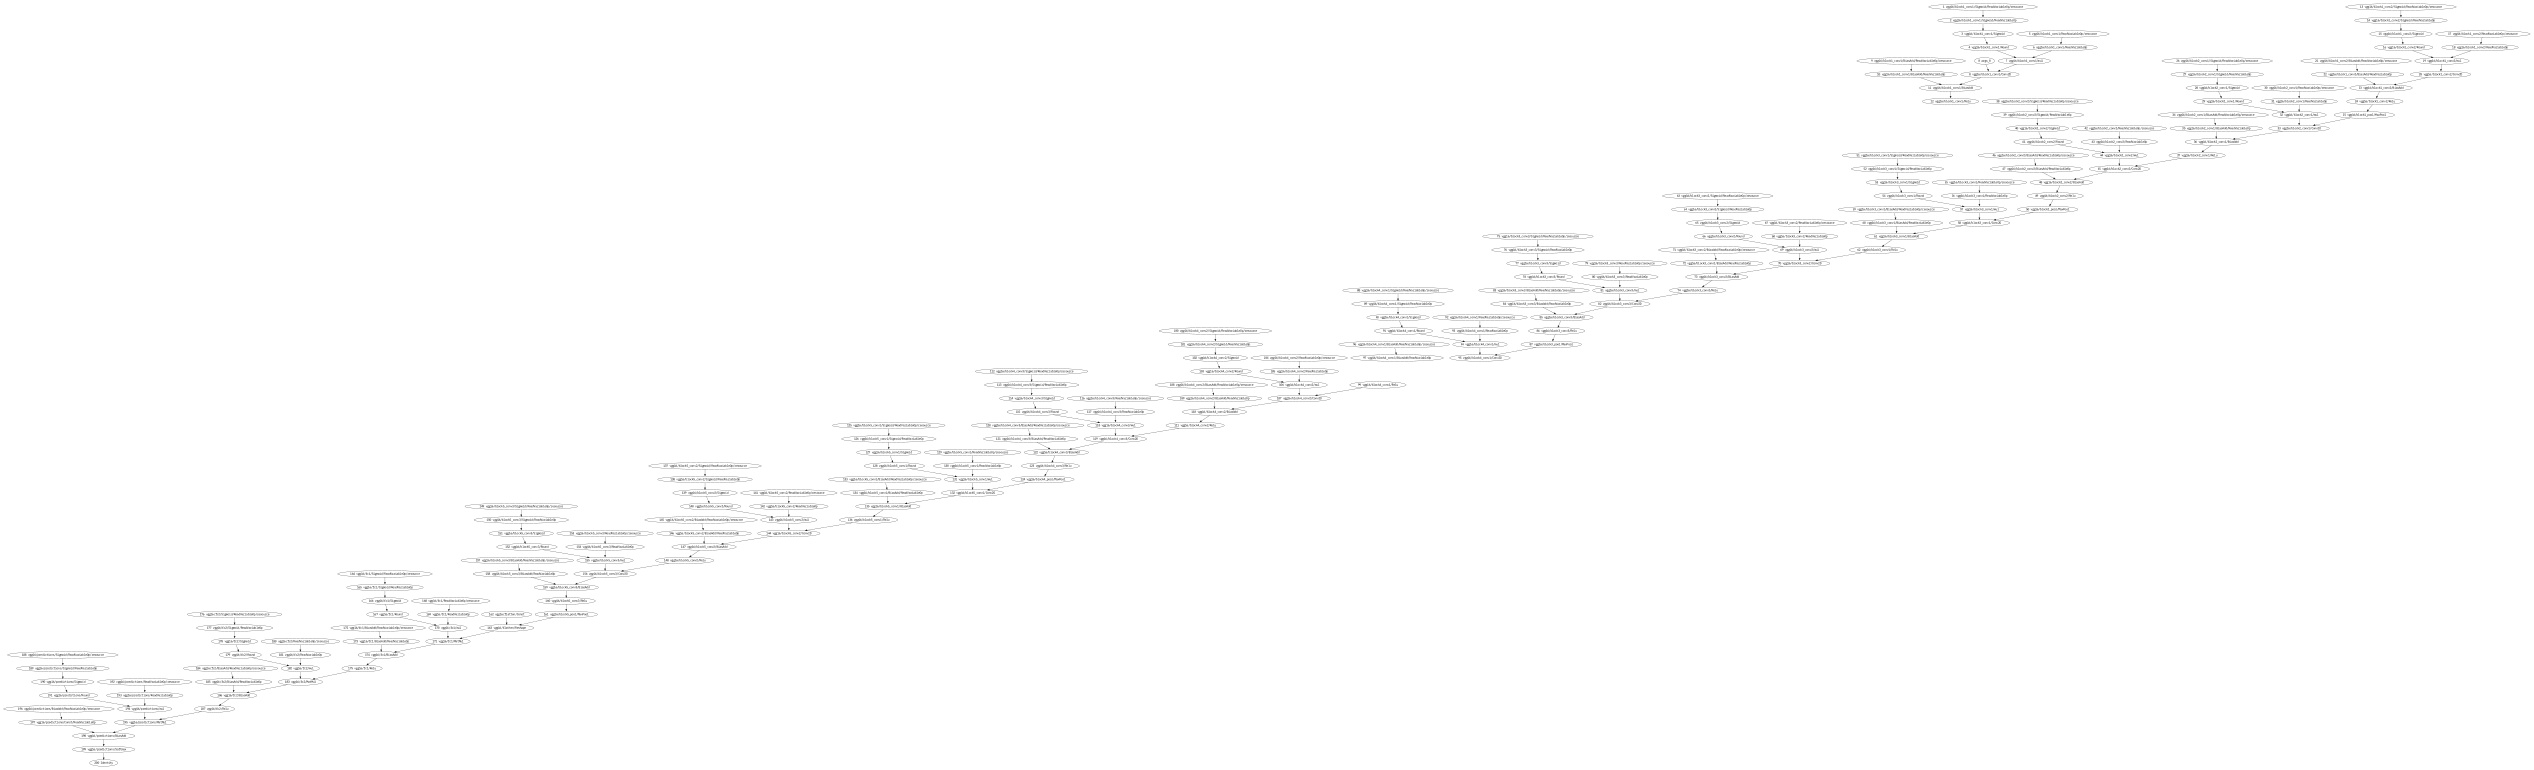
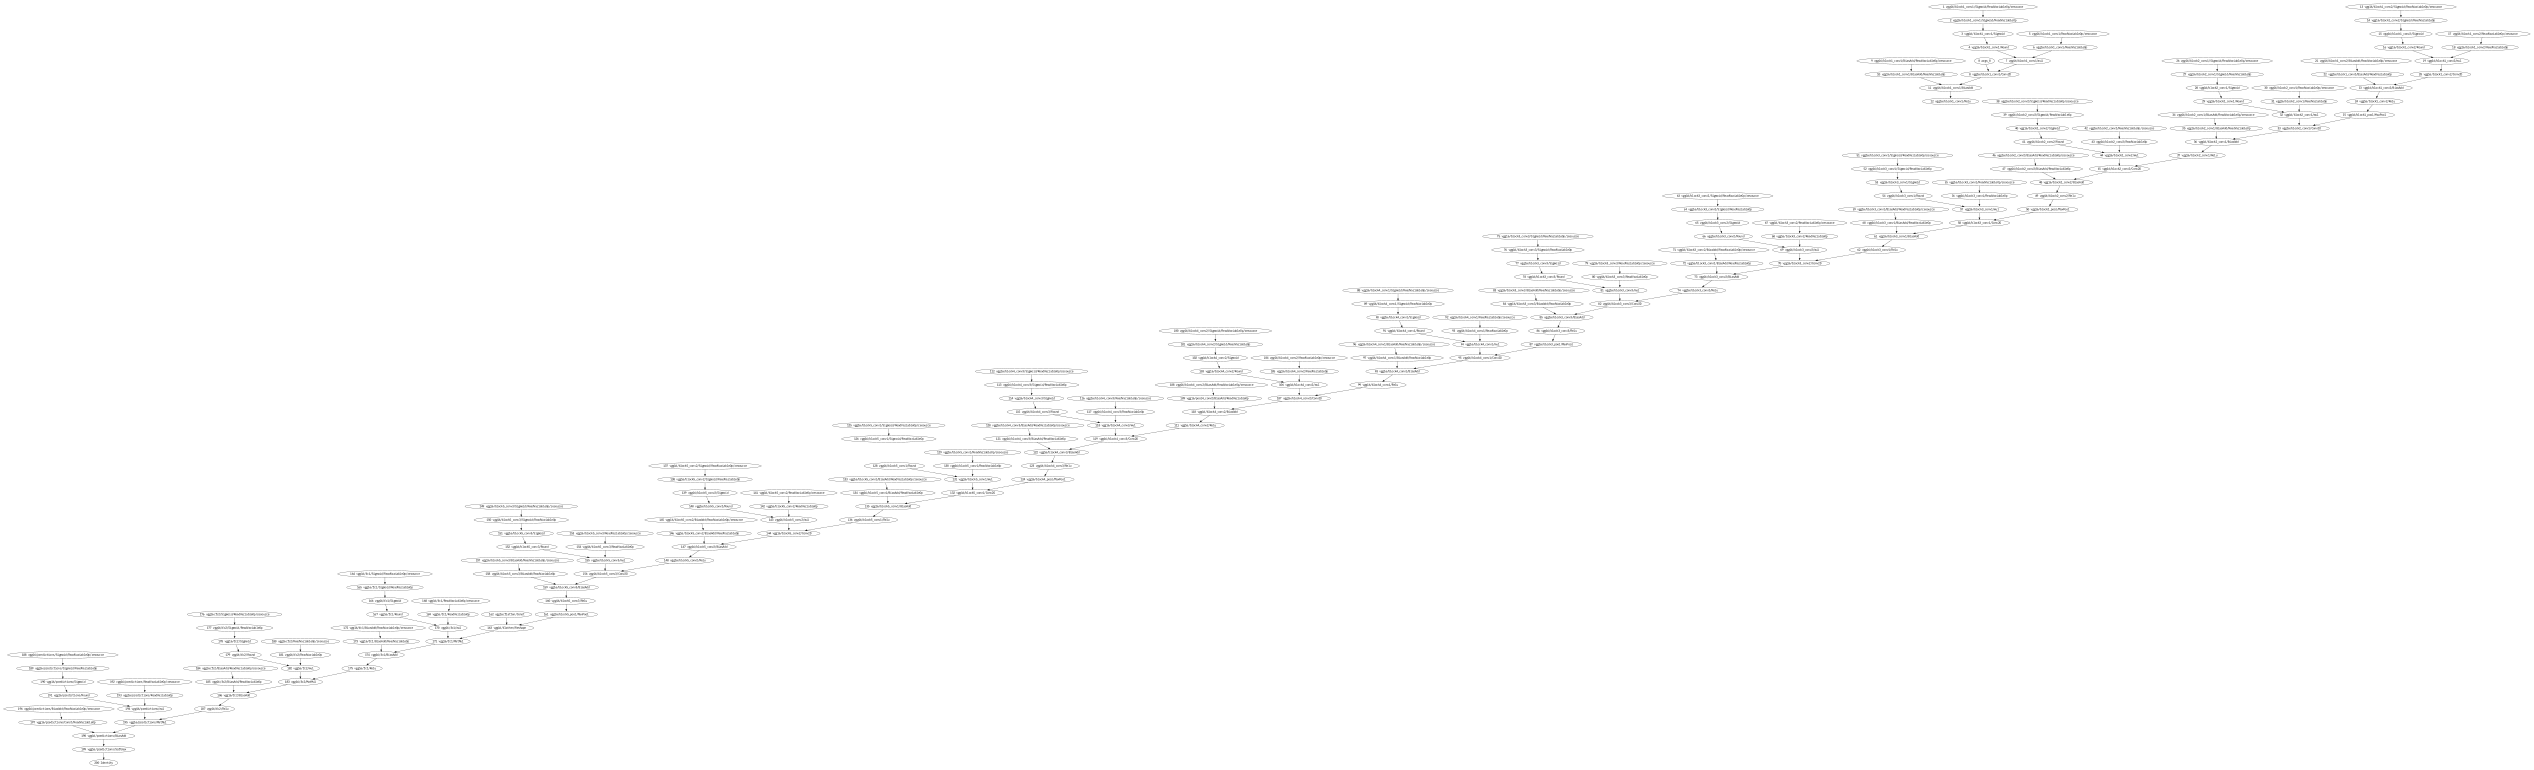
none -> (1397, 371)
(1214, 398) -> (1214, 398)
(889, 452) -> none
